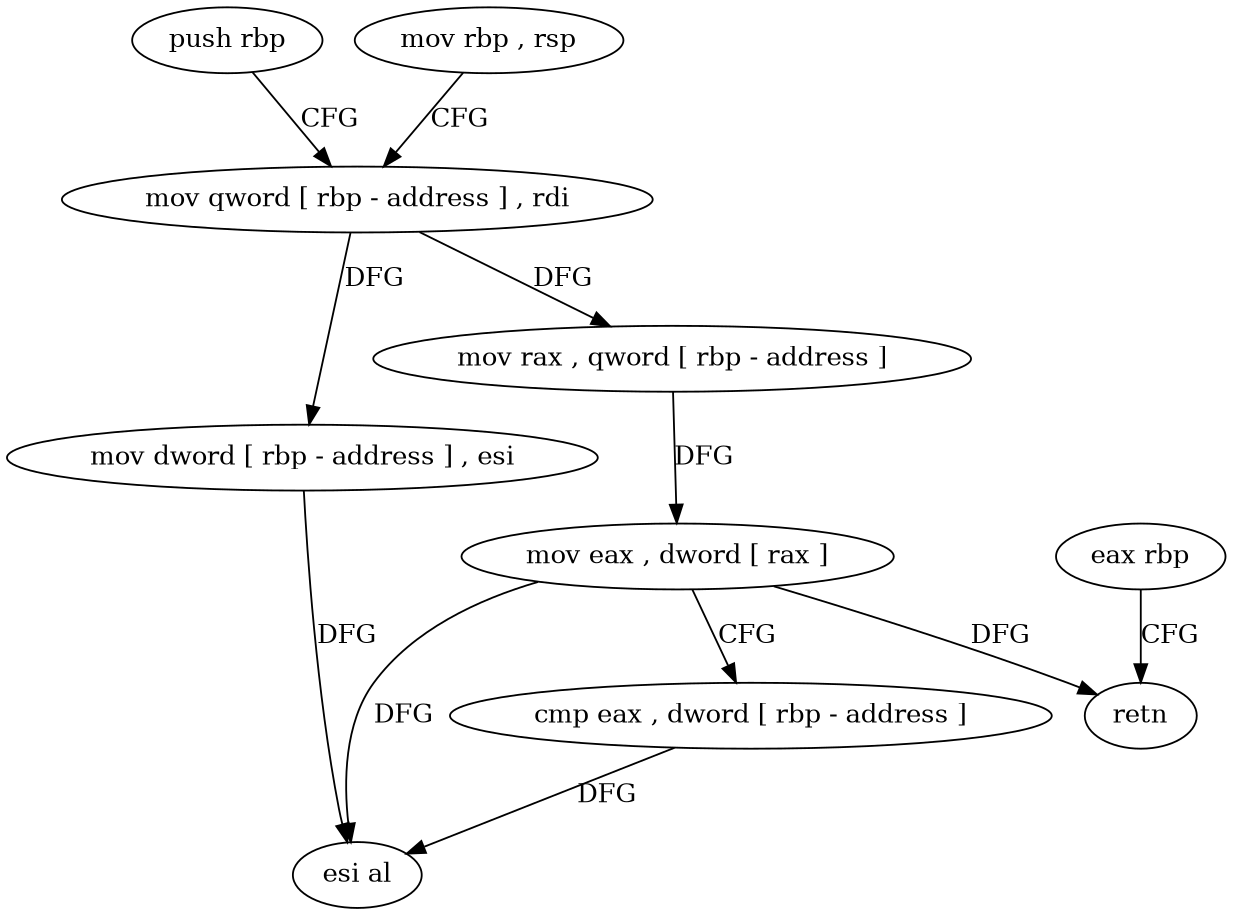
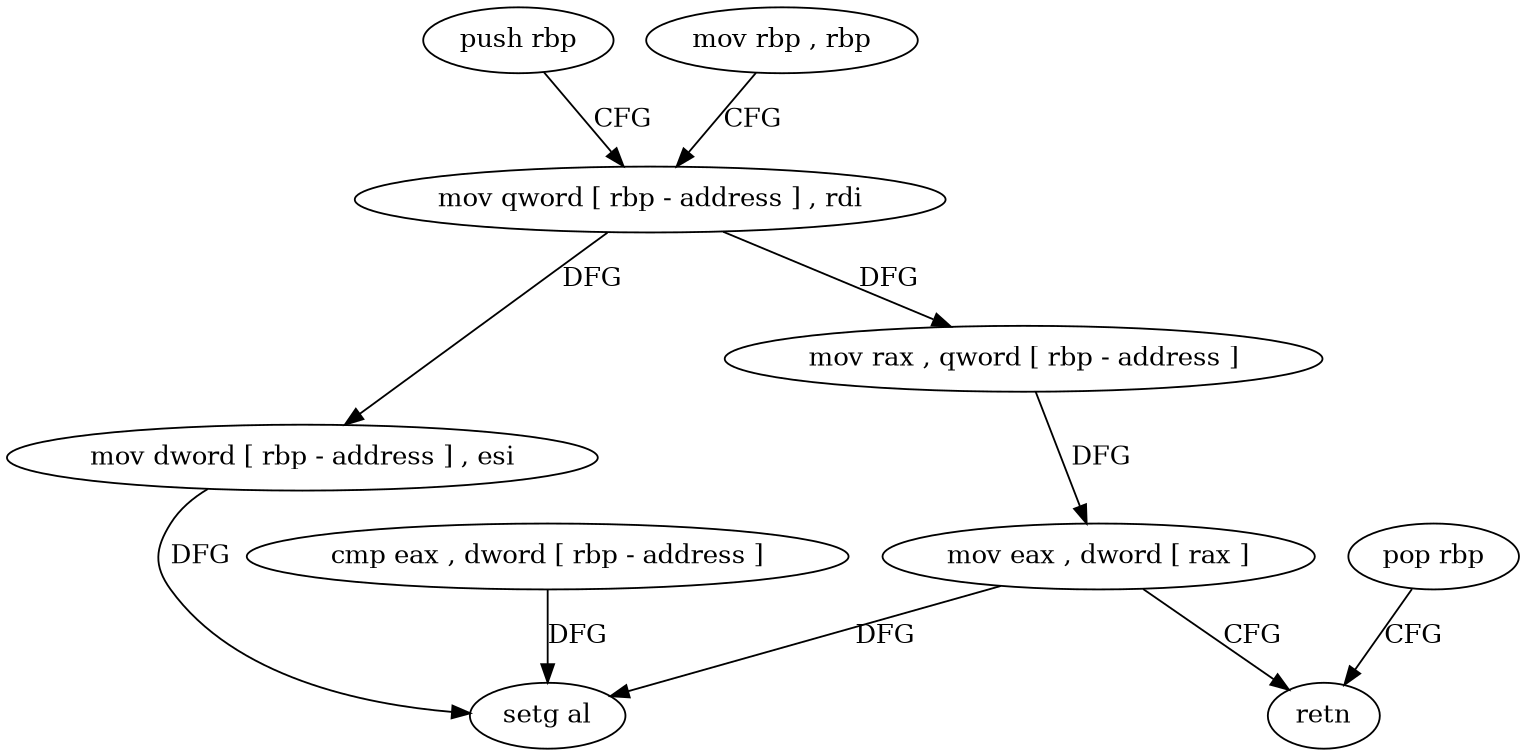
(489, 40) -> (782, 40)
(1141, 556) -> (1434, 556)
(710, 628) -> none
(1001, 636) -> (1252, 636)
(357, 875) -> (548, 716)
